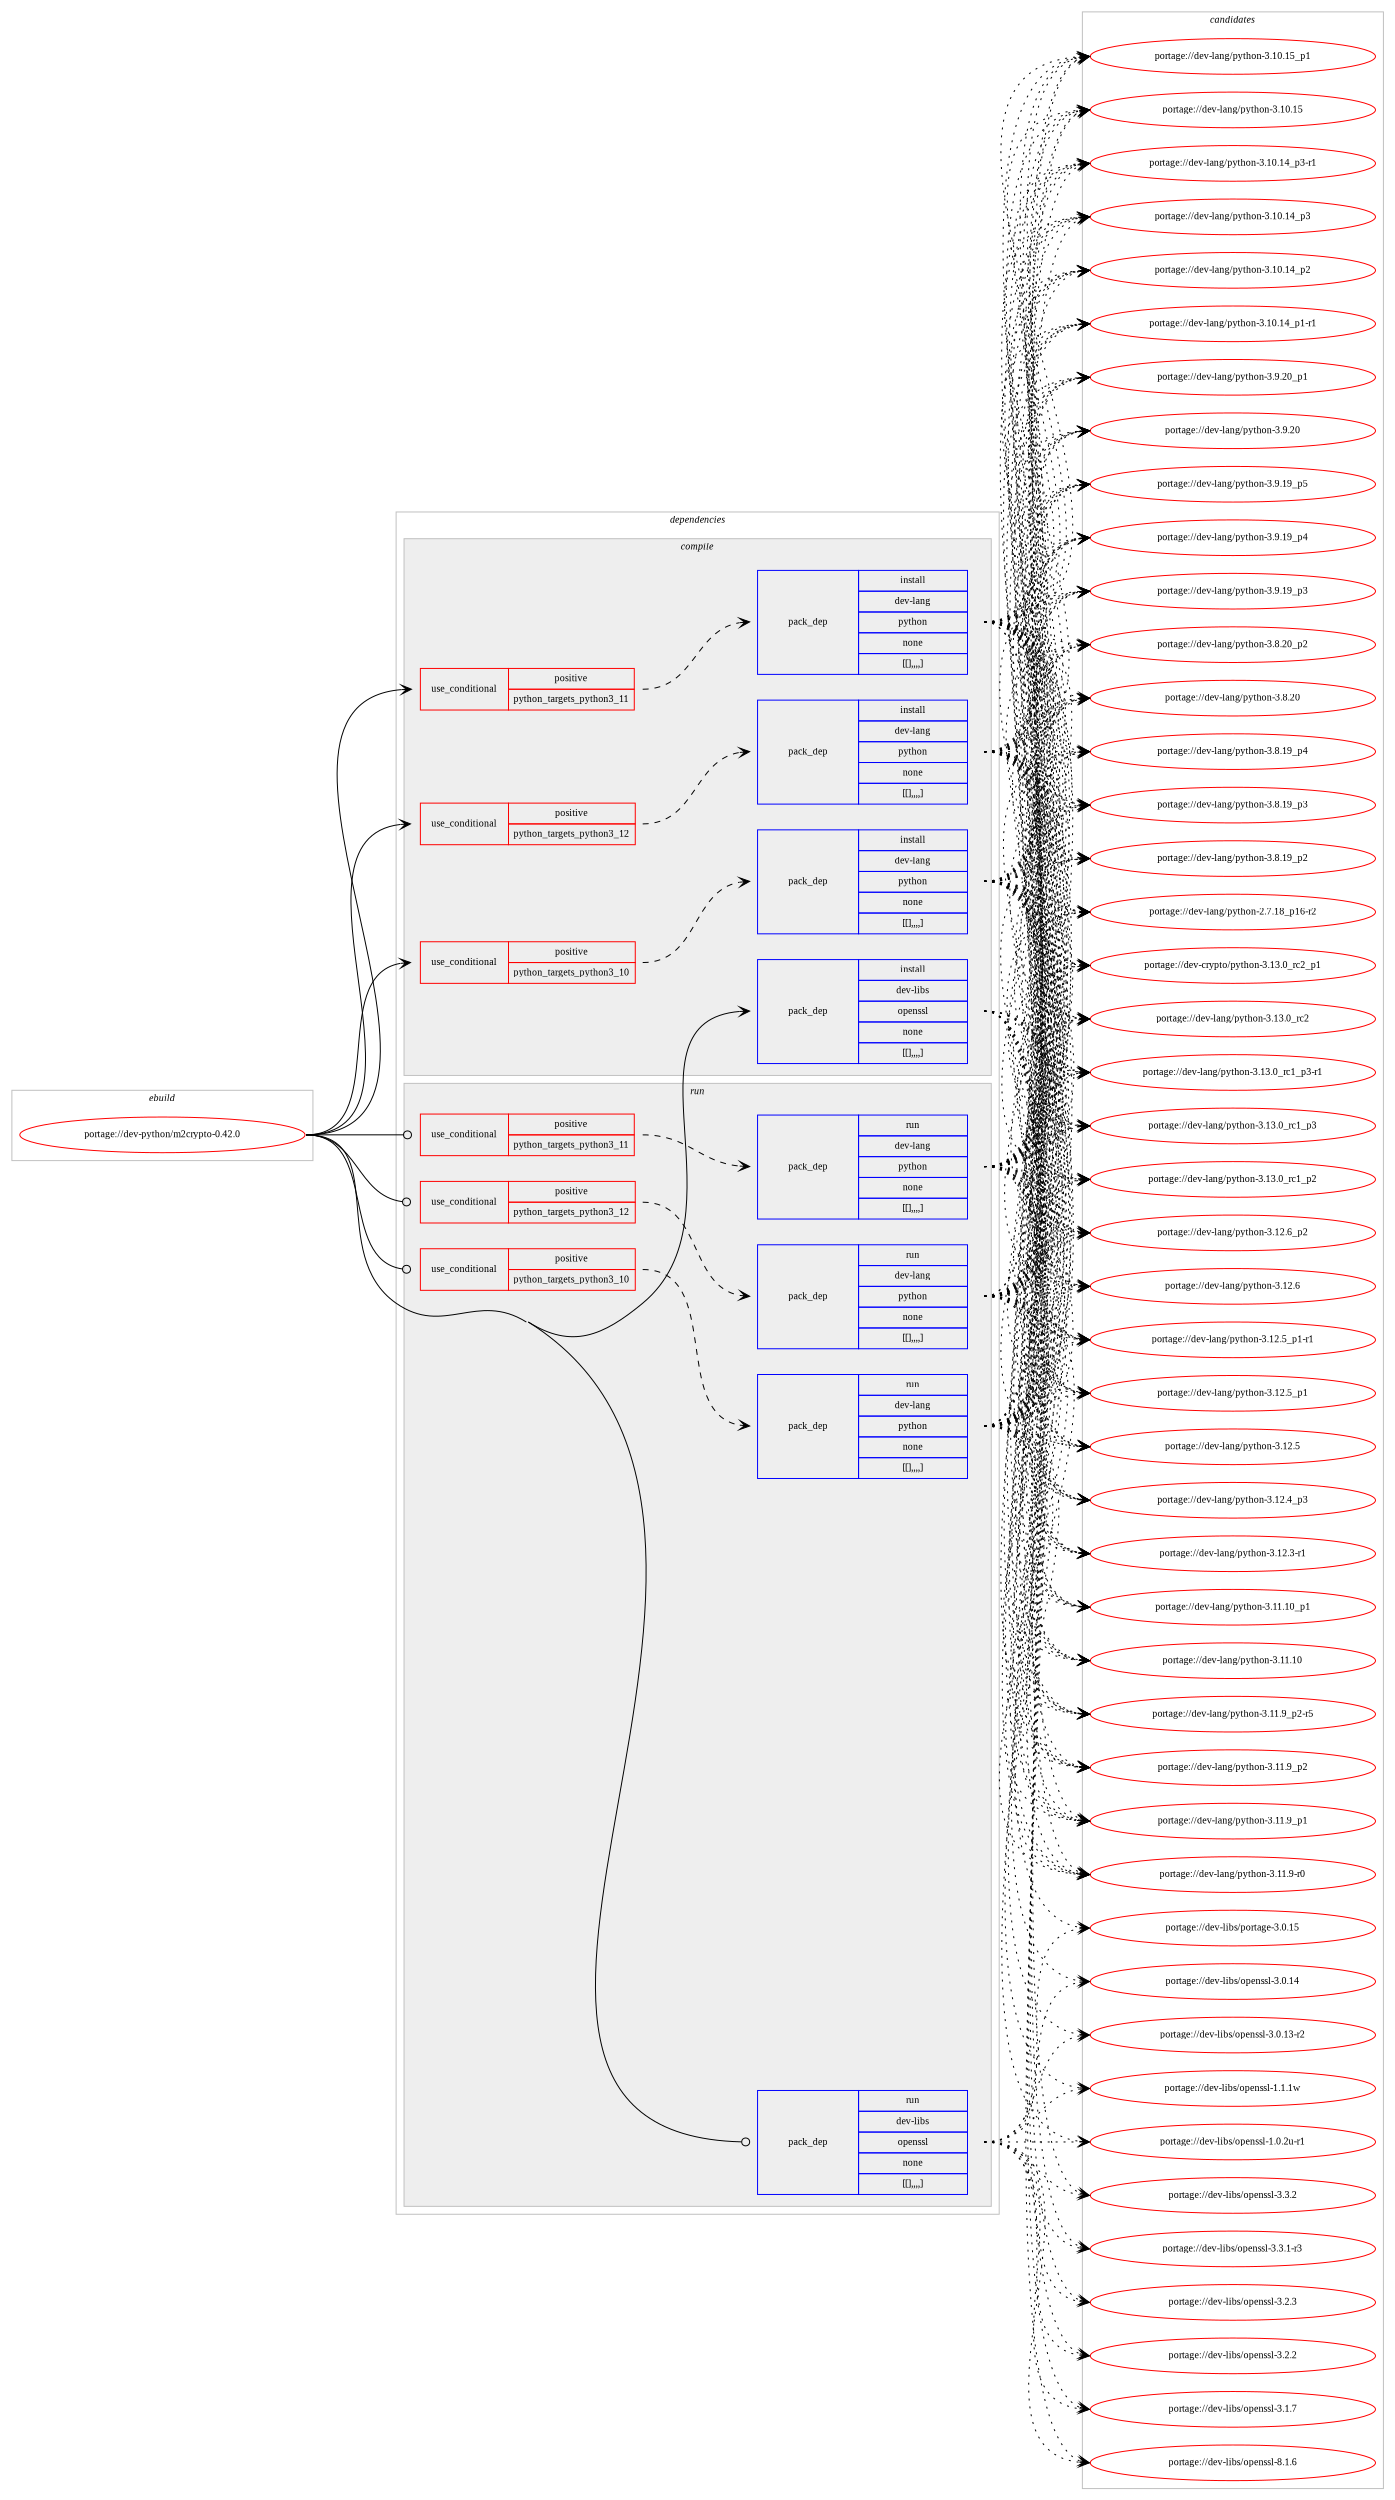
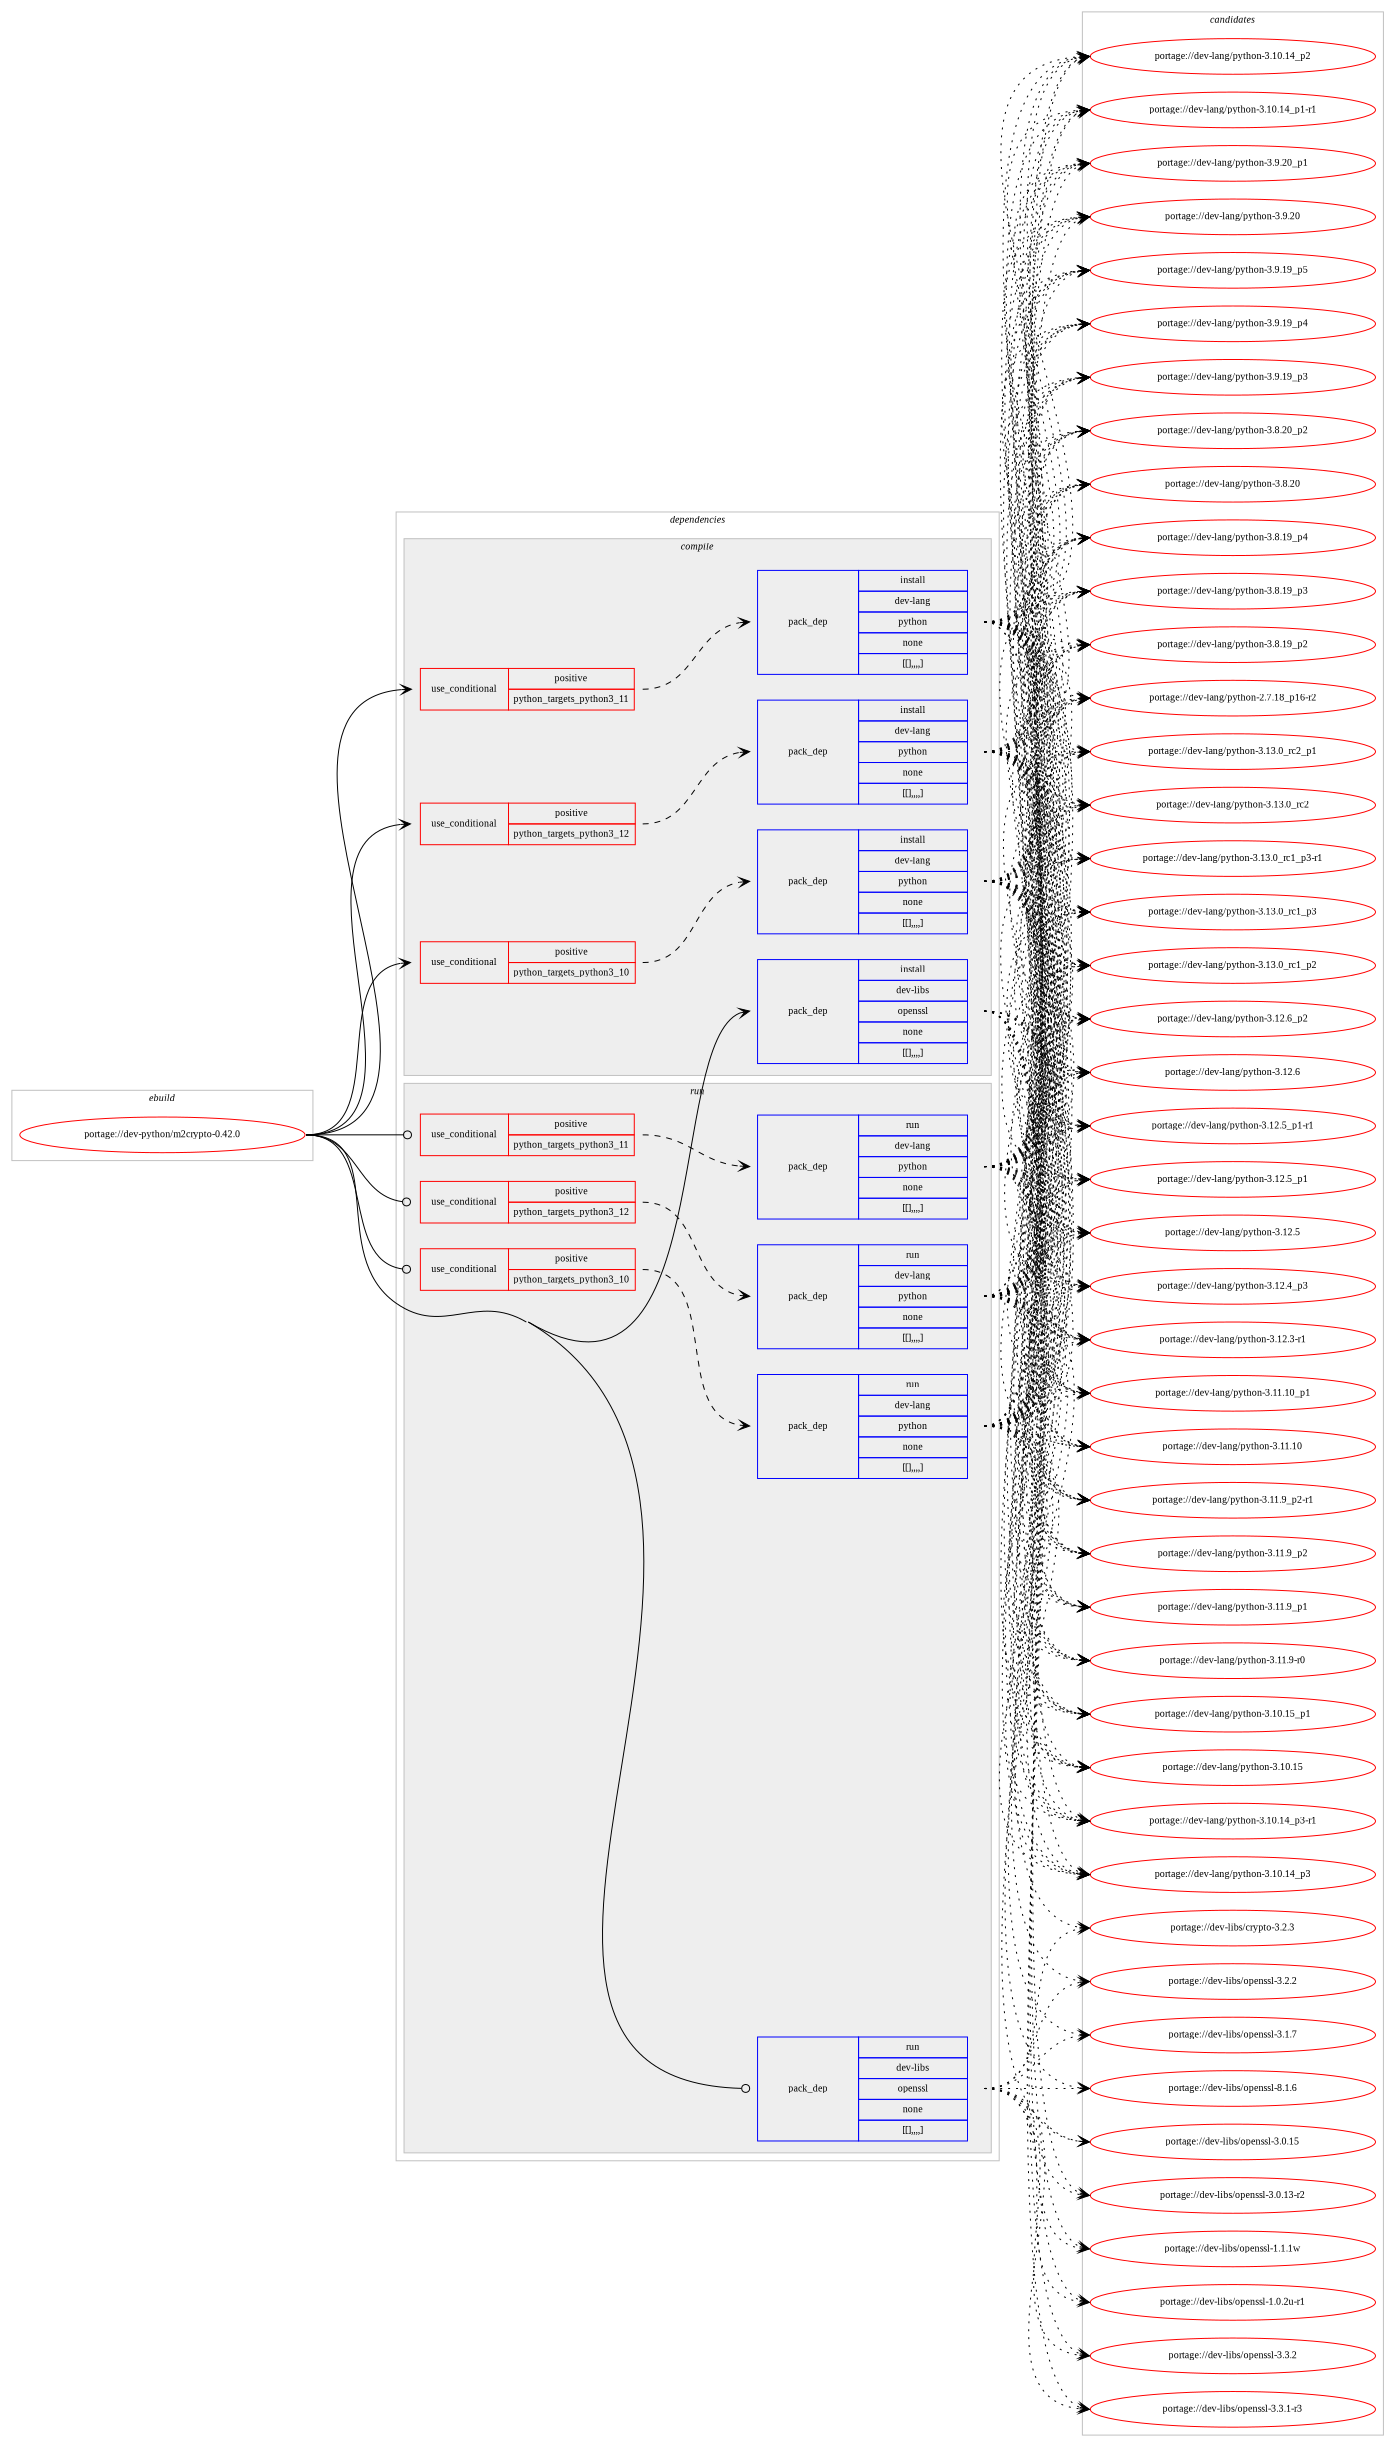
(1233, 966) -> (1233, 752)
(1233, 1714) -> (1233, 1500)
(1233, 1928) -> (1233, 2142)
(1233, 1982) -> none
(1233, 2302) -> (1233, 1928)
